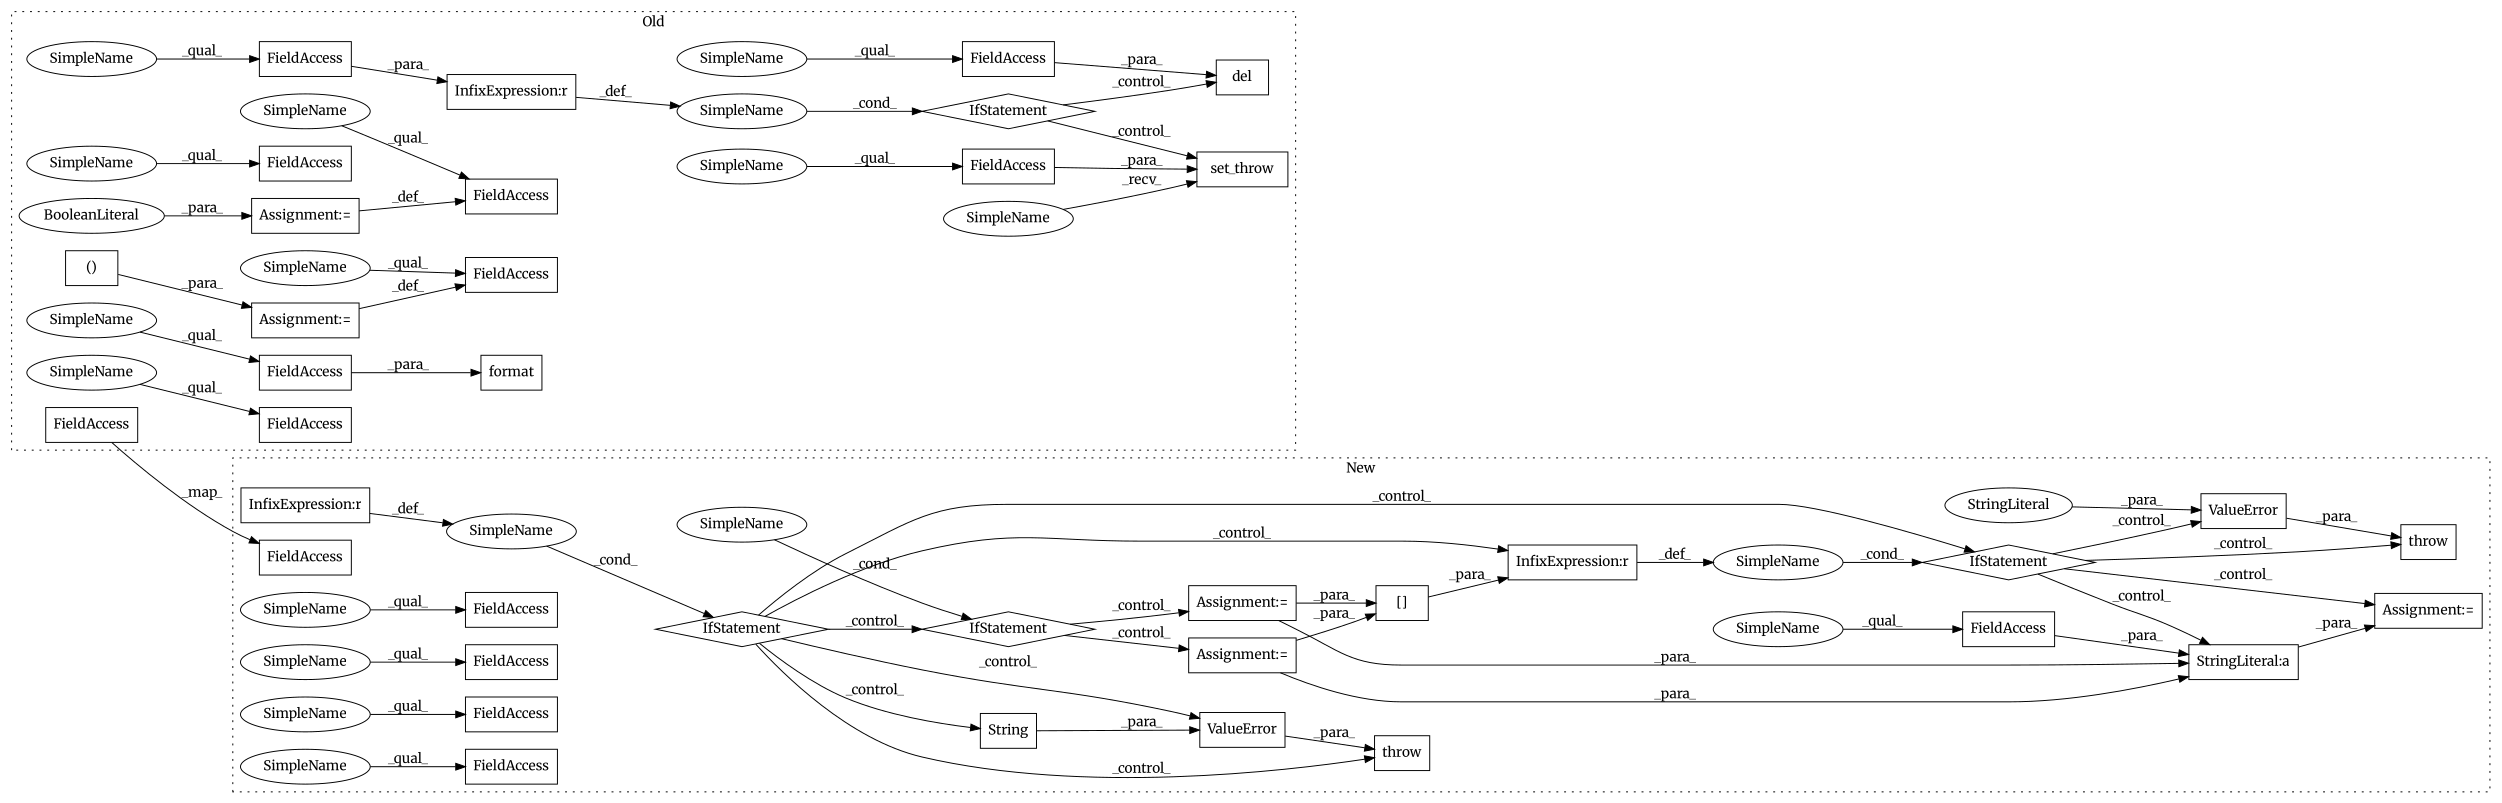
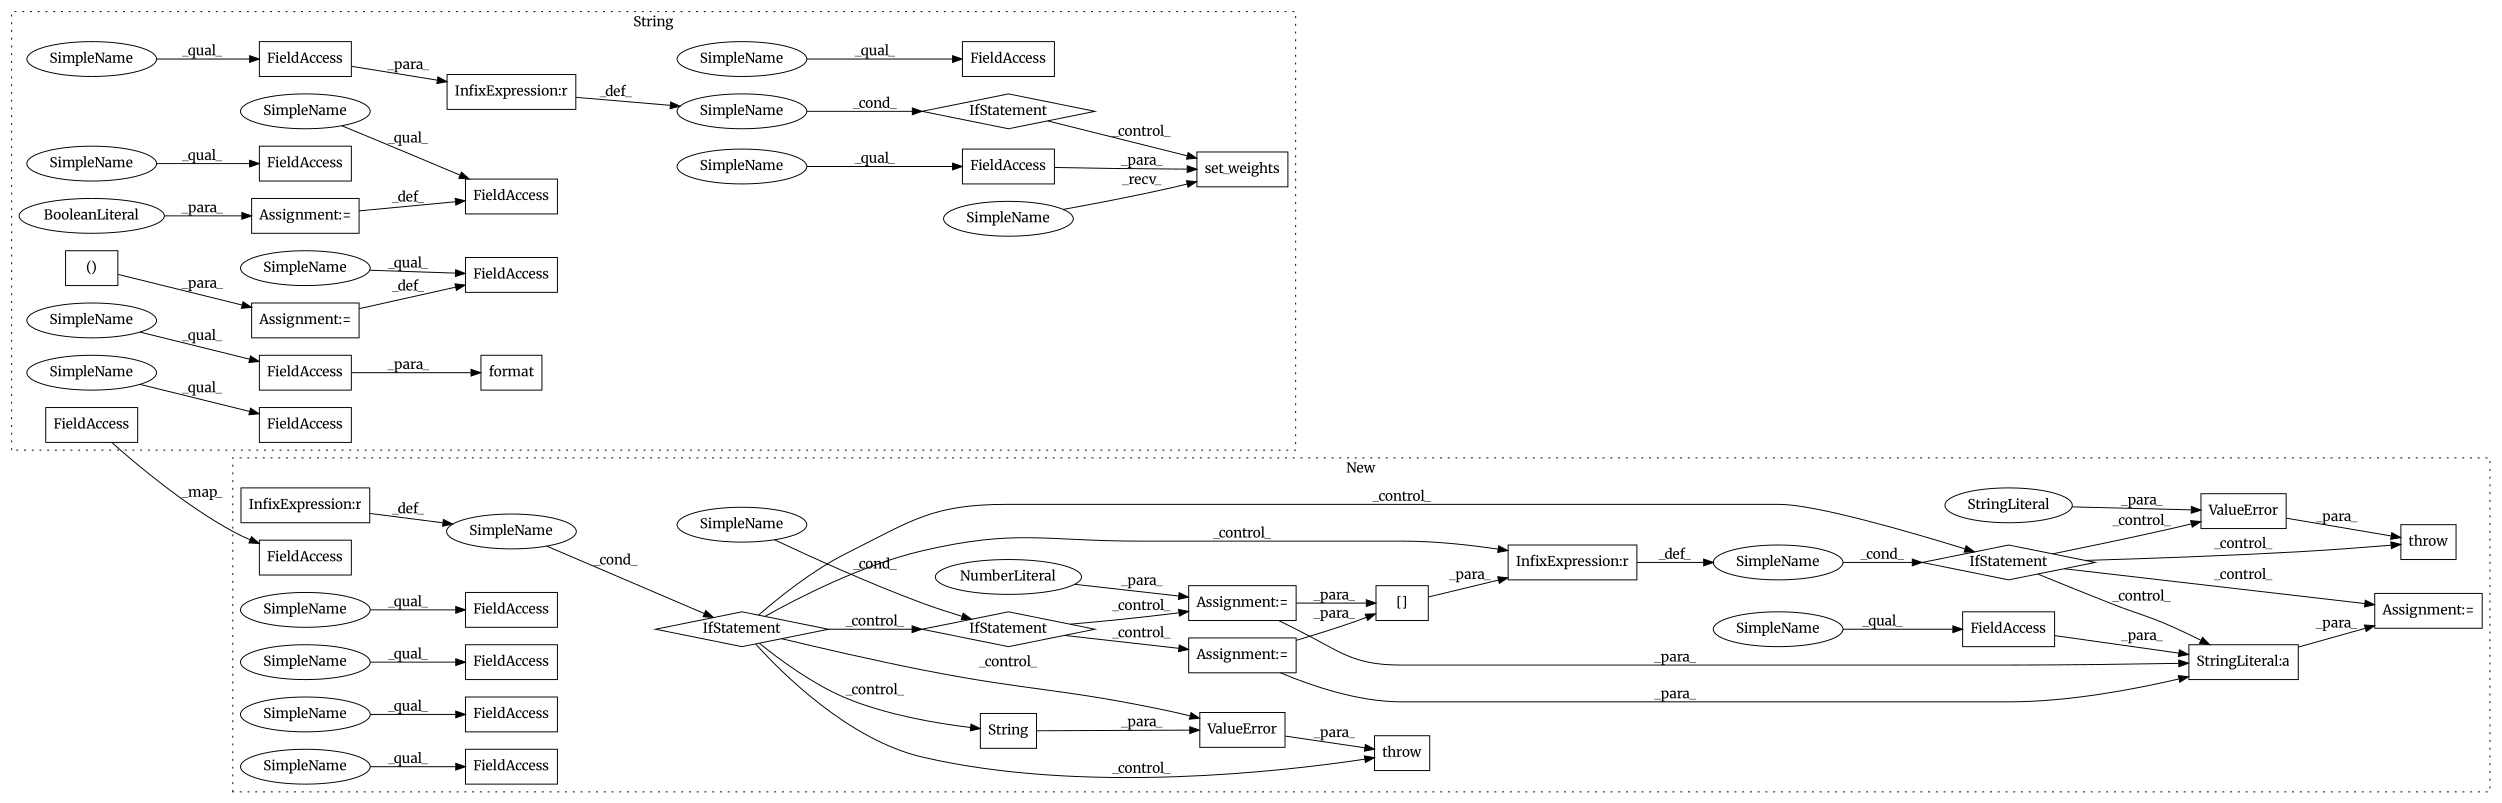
(654, 23) -> (654, 23)
(1242, 77) -> none
(1242, 169) -> (1242, 169)
none -> (1008, 577)
